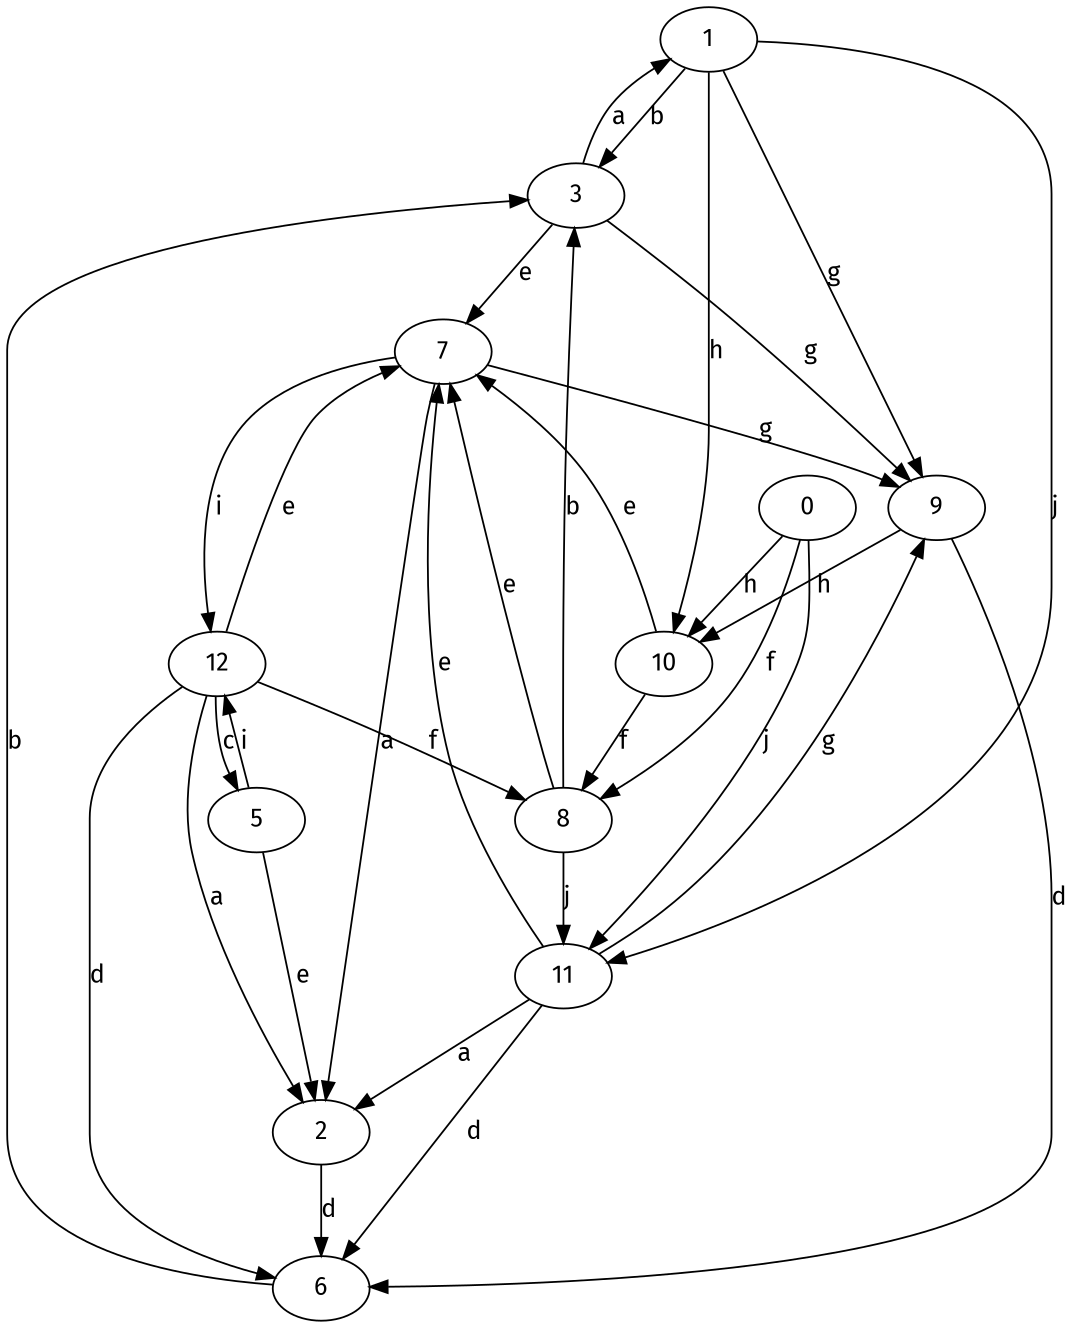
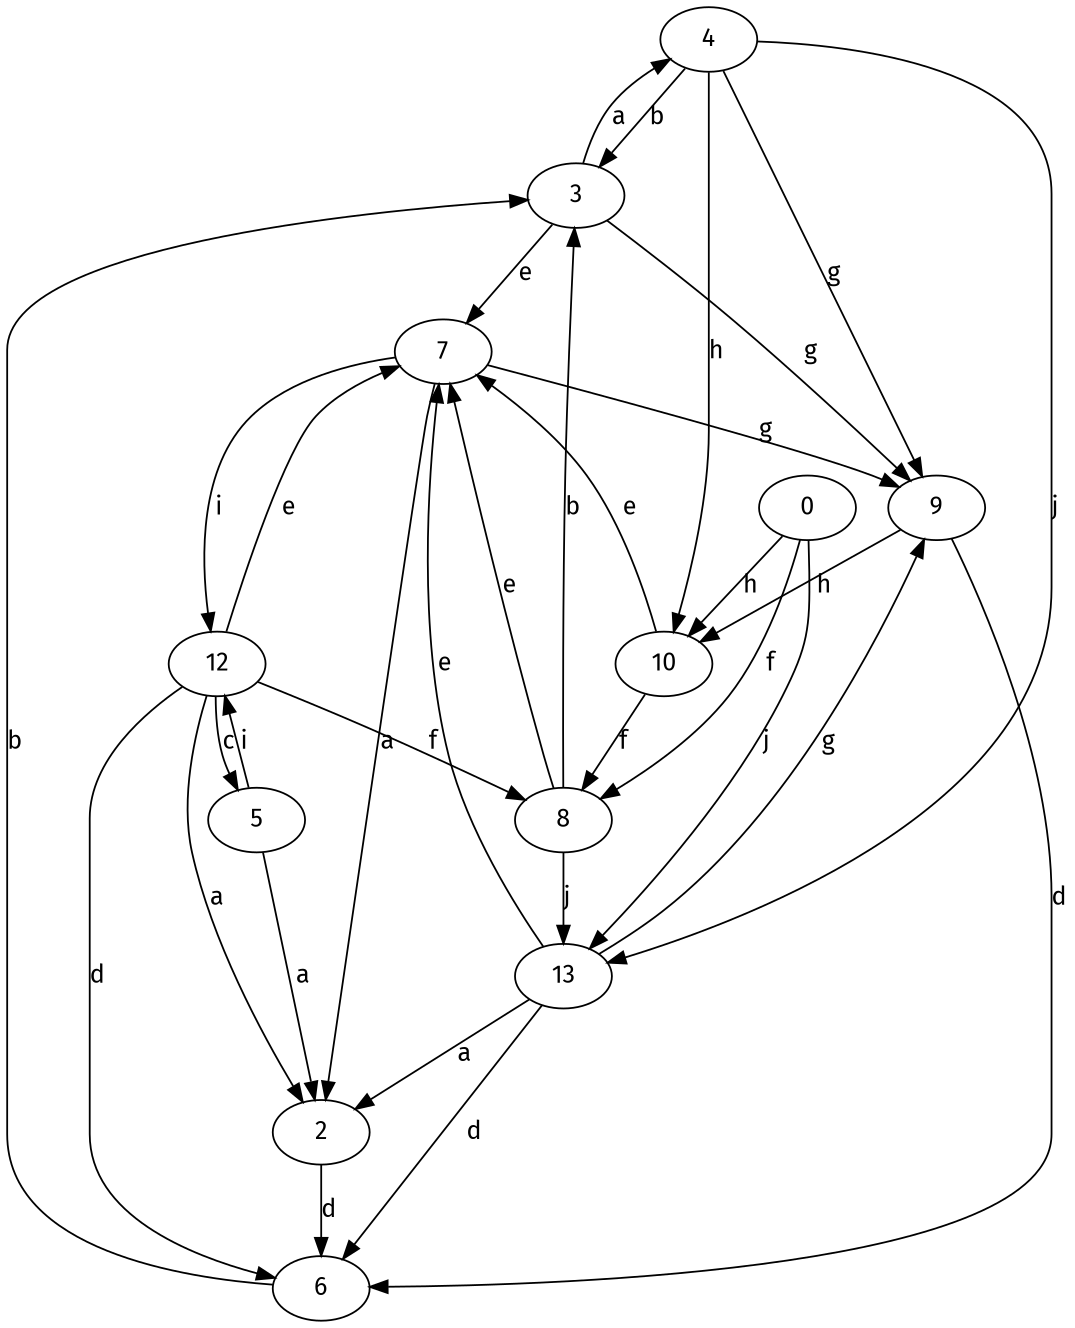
(709, 39) -> (709, 39)
(303, 976) -> (303, 976)
(563, 976) -> (563, 976)
